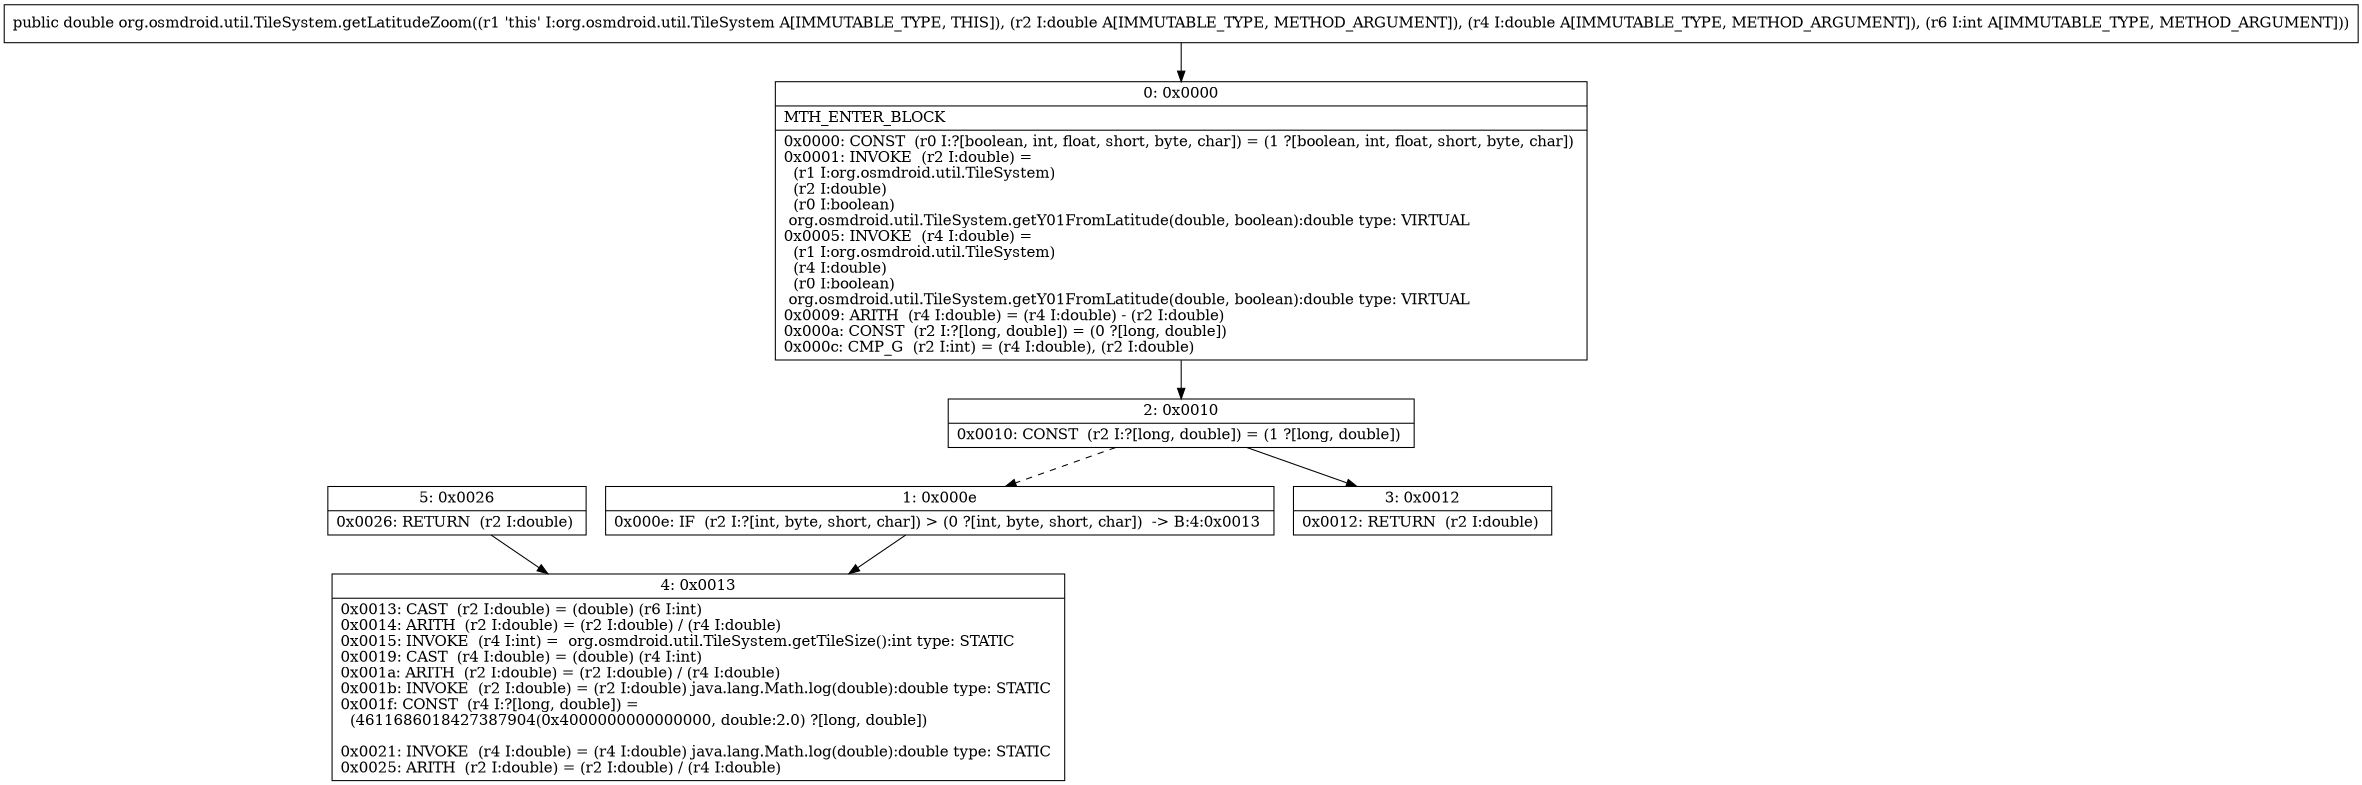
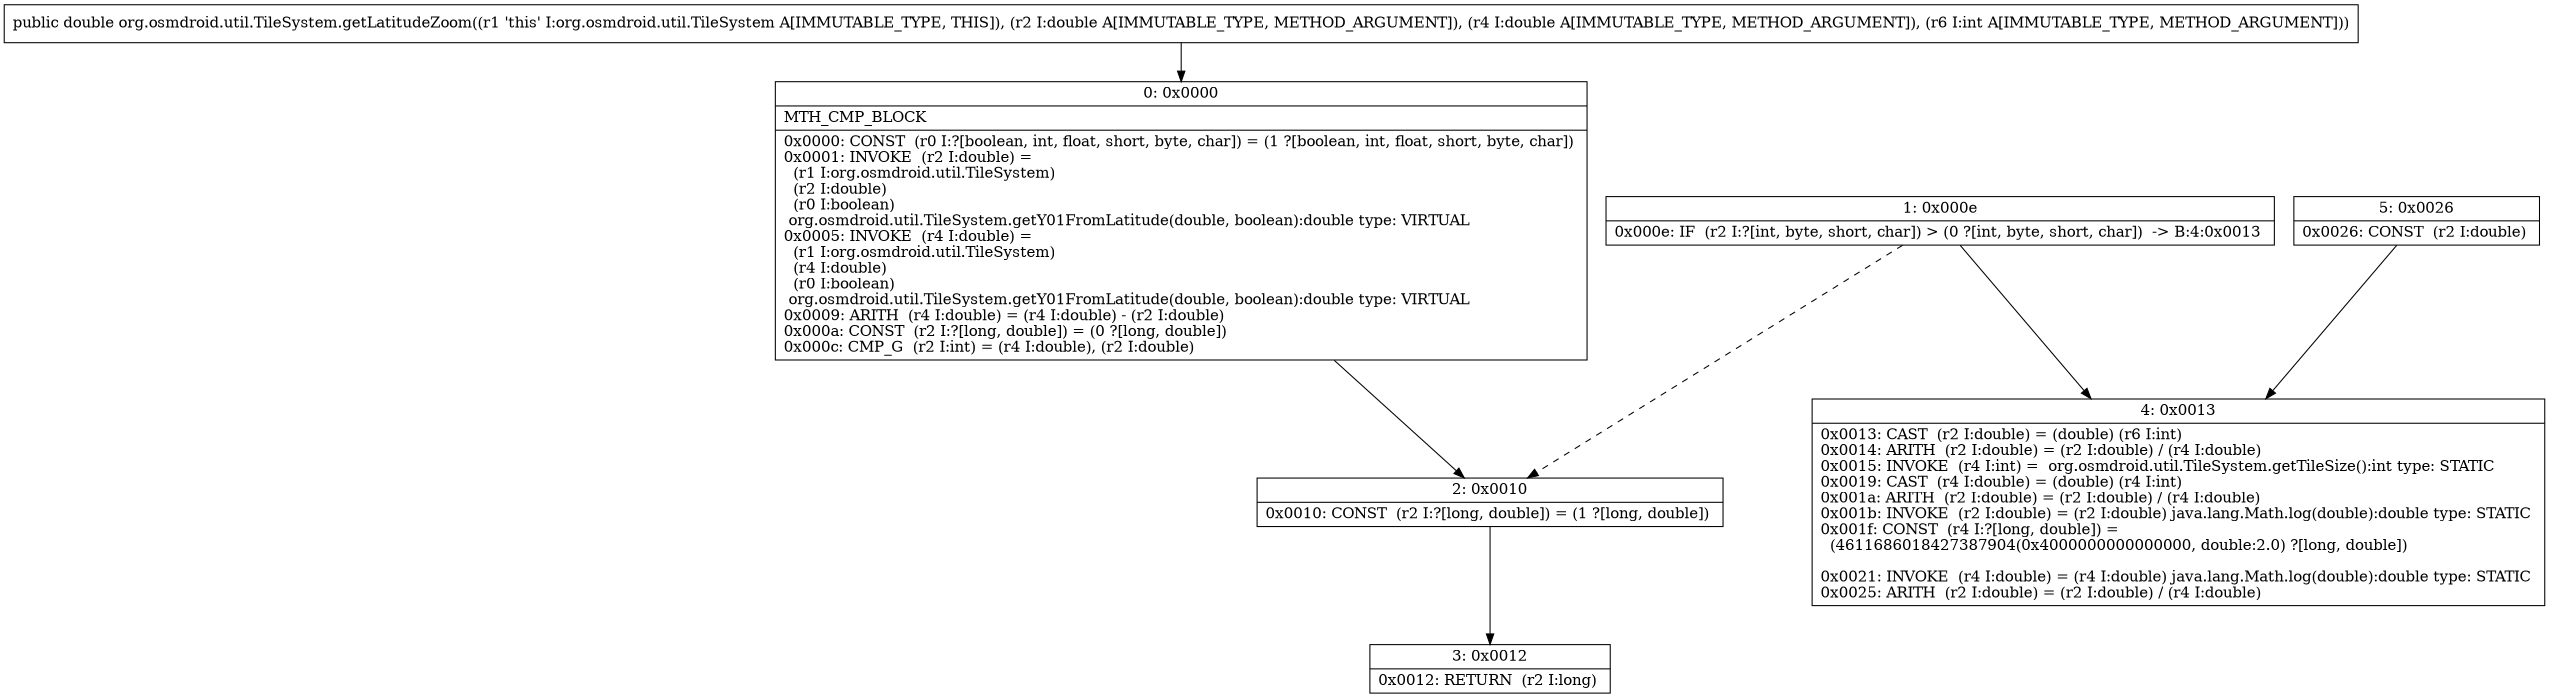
(865, 118) -> (855, 118)
(1066, 465) -> (1720, 359)
(457, 522) -> (2417, 232)
(1423, 522) -> (1490, 680)
